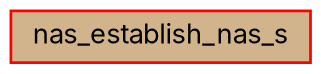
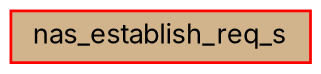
(161, 37) -> (161, 37)
